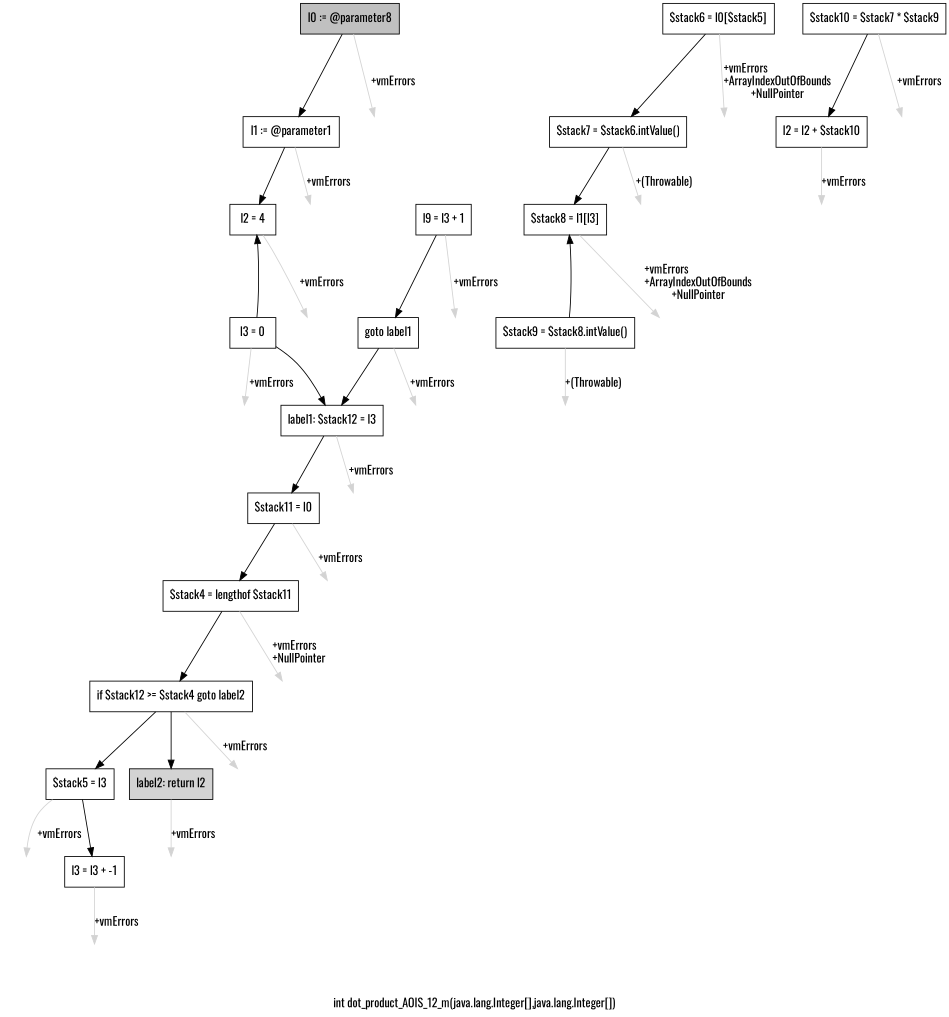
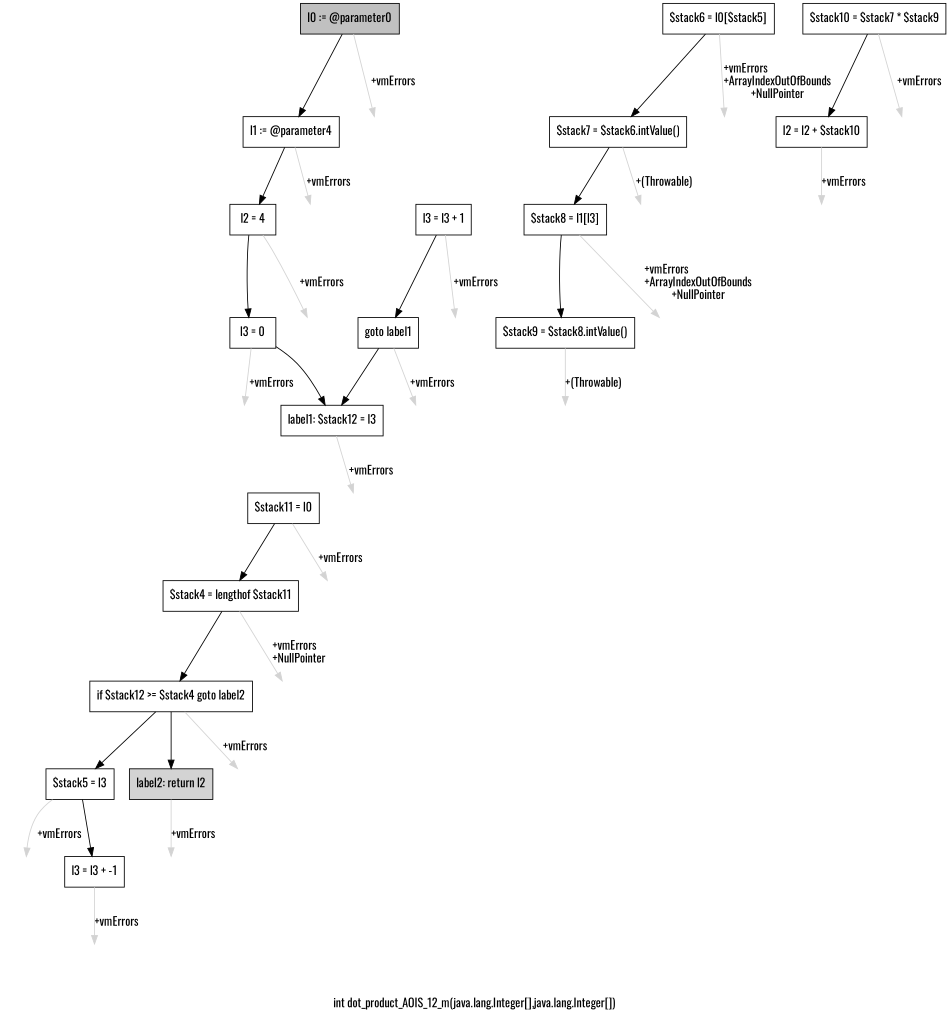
(350, 19) -> (350, 19)
(291, 132) -> (291, 132)
(444, 220) -> (444, 220)
(259, 281) -> (247, 272)
(571, 281) -> (560, 272)
(310, 461) -> none
